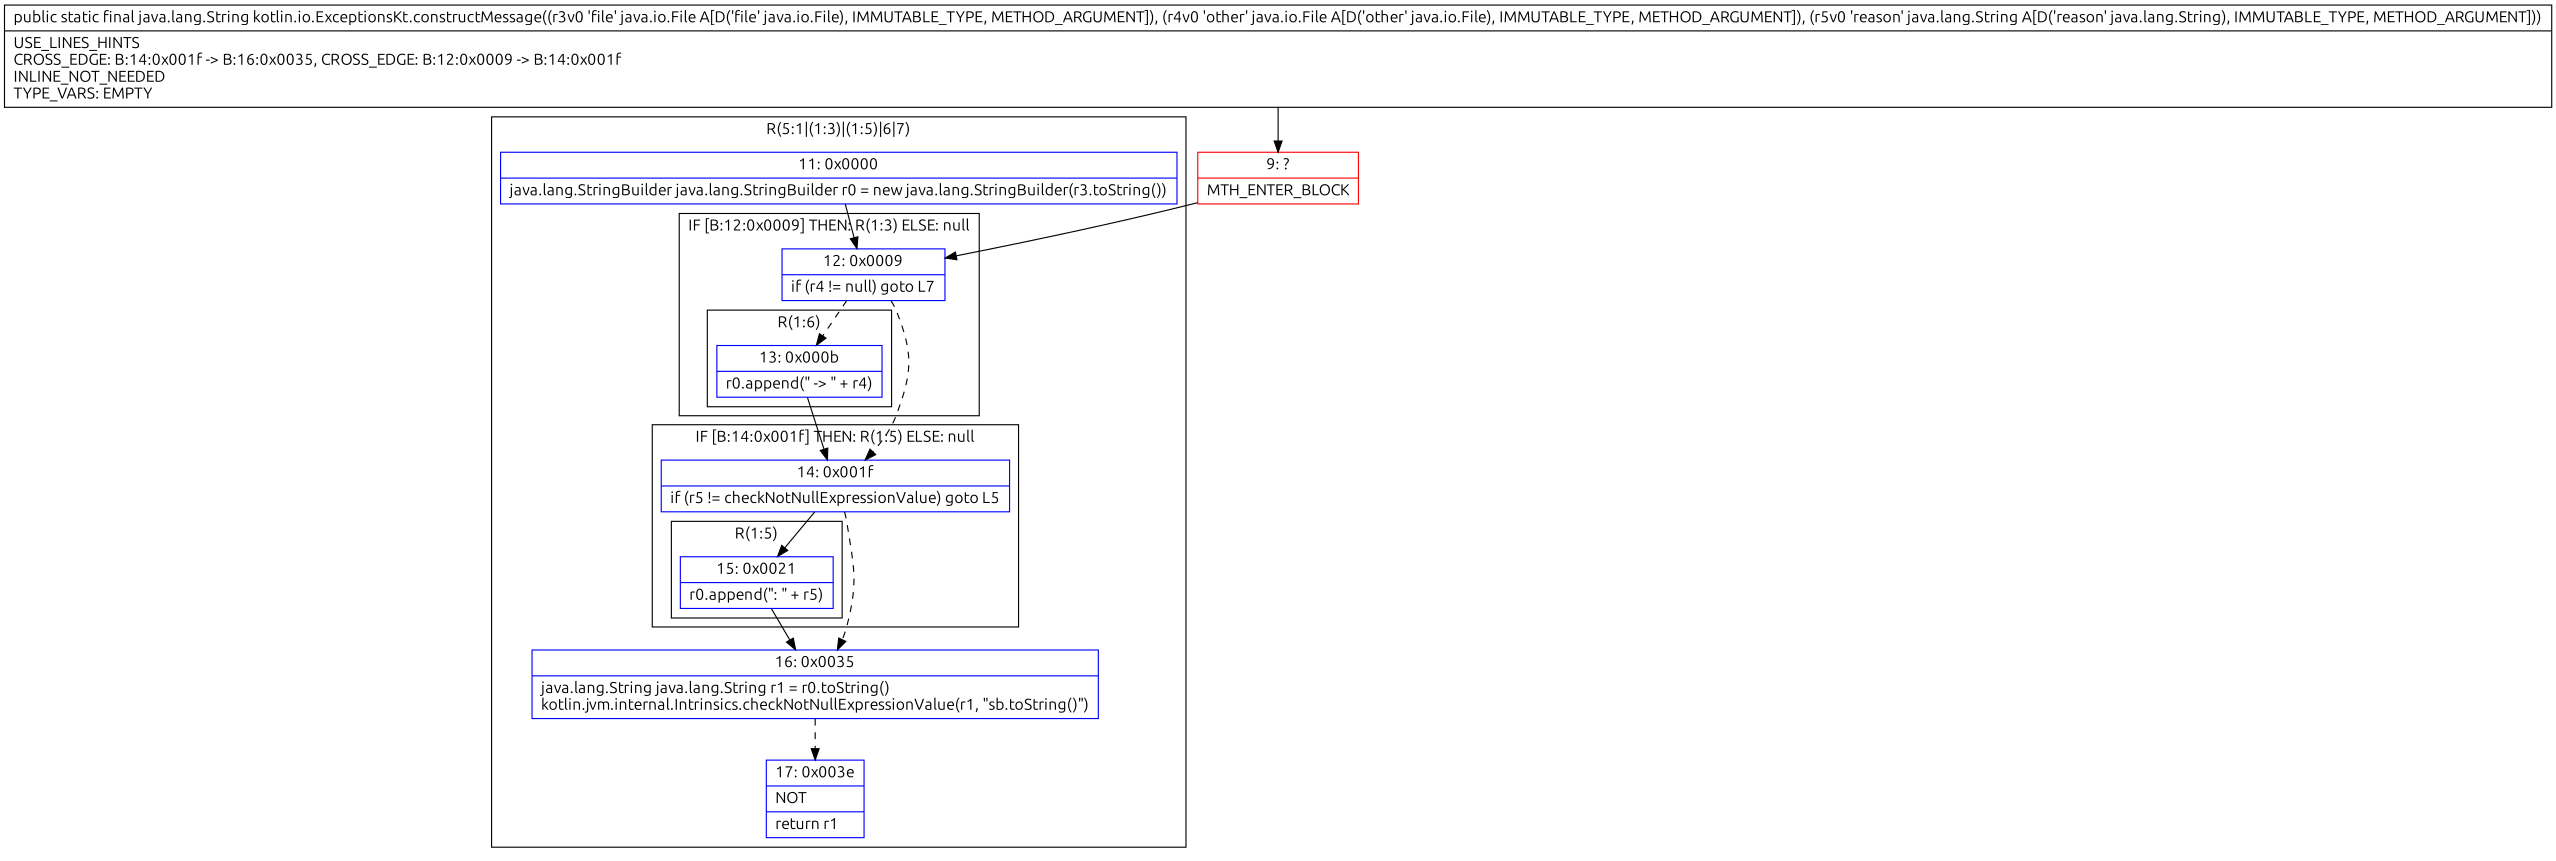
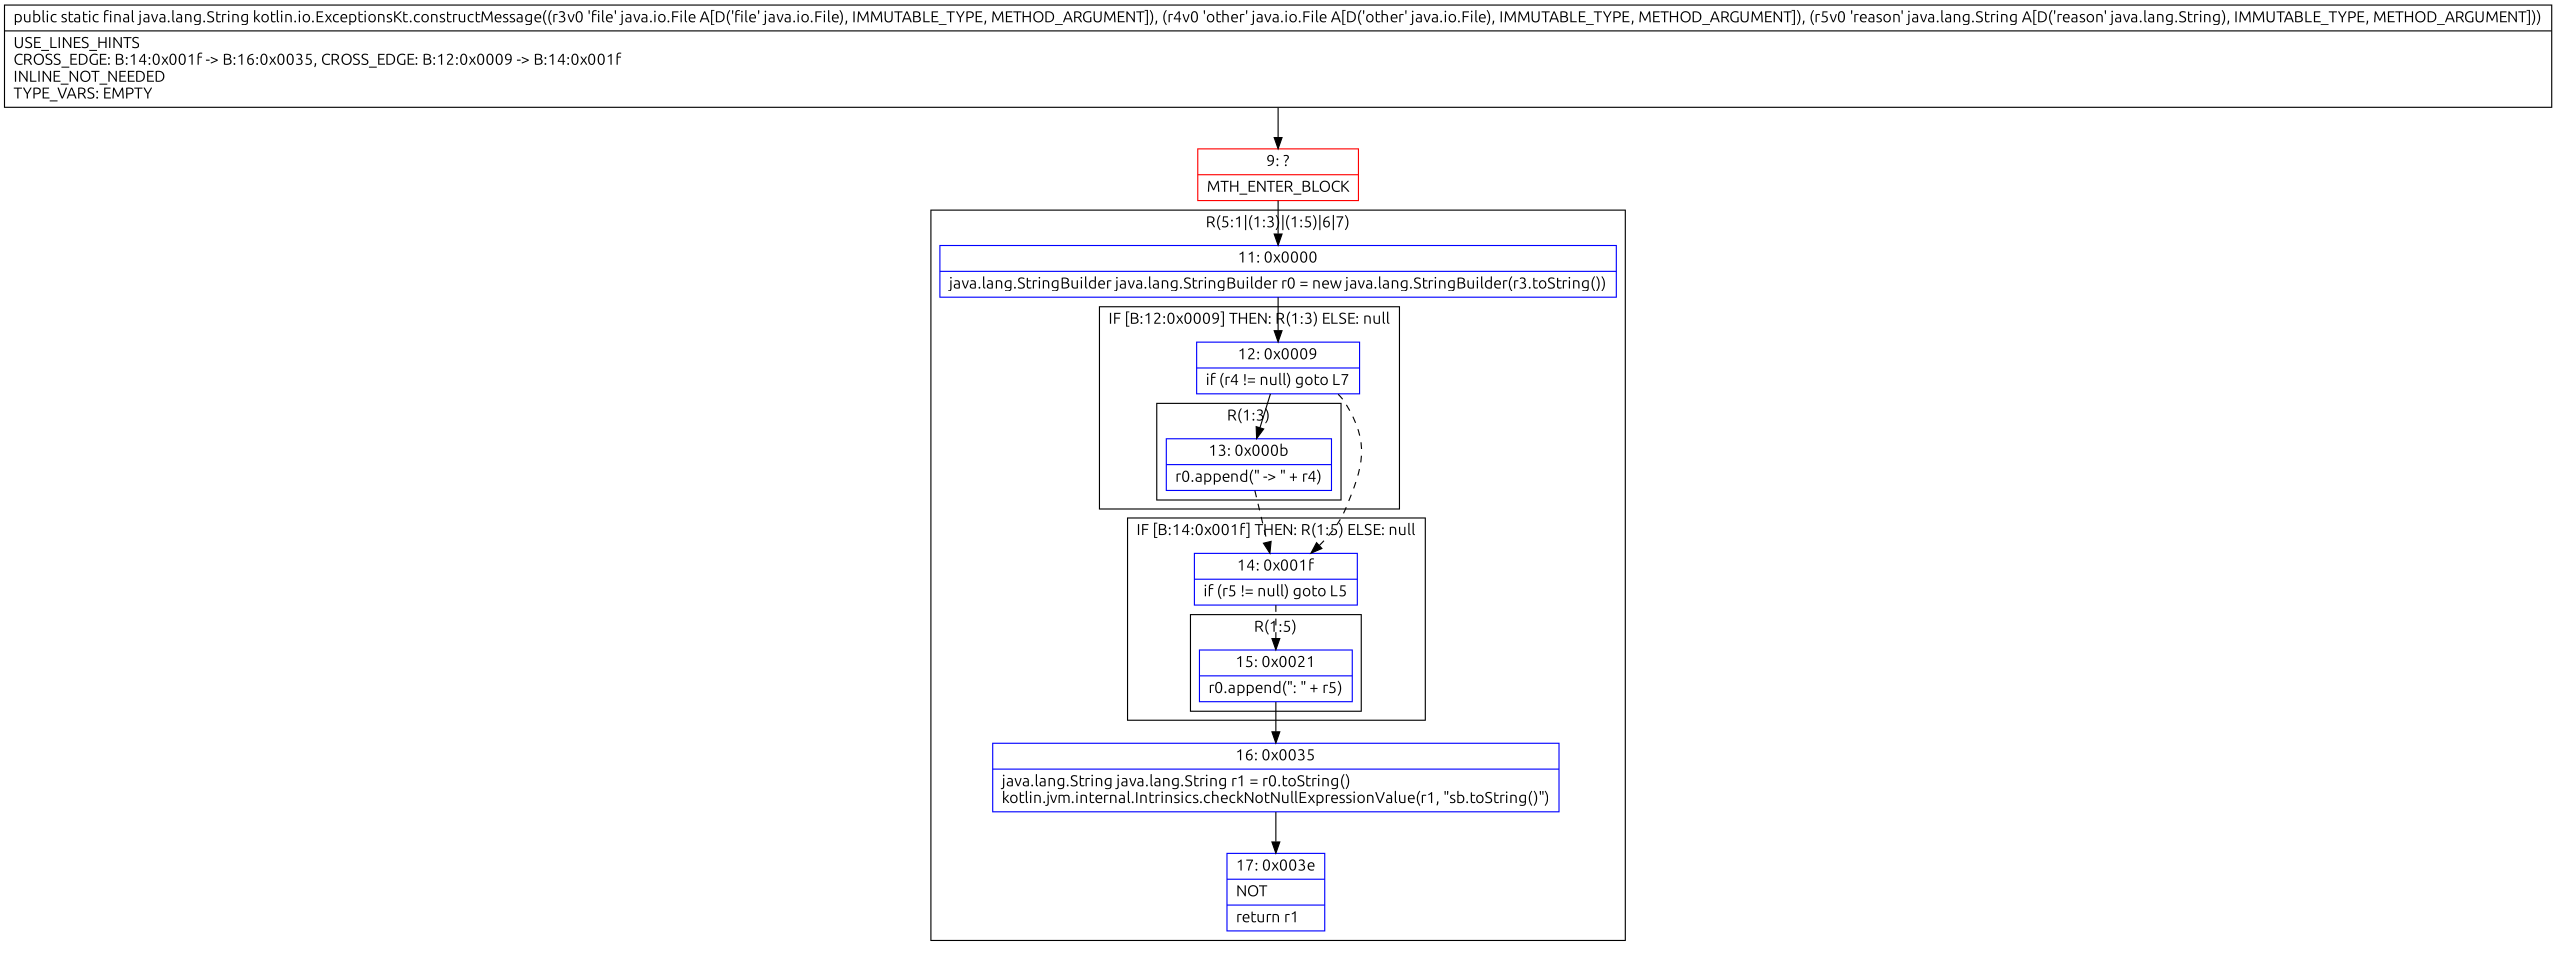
(1077, 231) -> (1278, 217)
(835, 318) -> (1265, 411)
(799, 323) -> (1249, 416)
(819, 432) -> (1263, 525)
(835, 498) -> (1276, 592)
(800, 530) -> (1276, 622)
(854, 576) -> none
(815, 734) -> (1276, 827)
